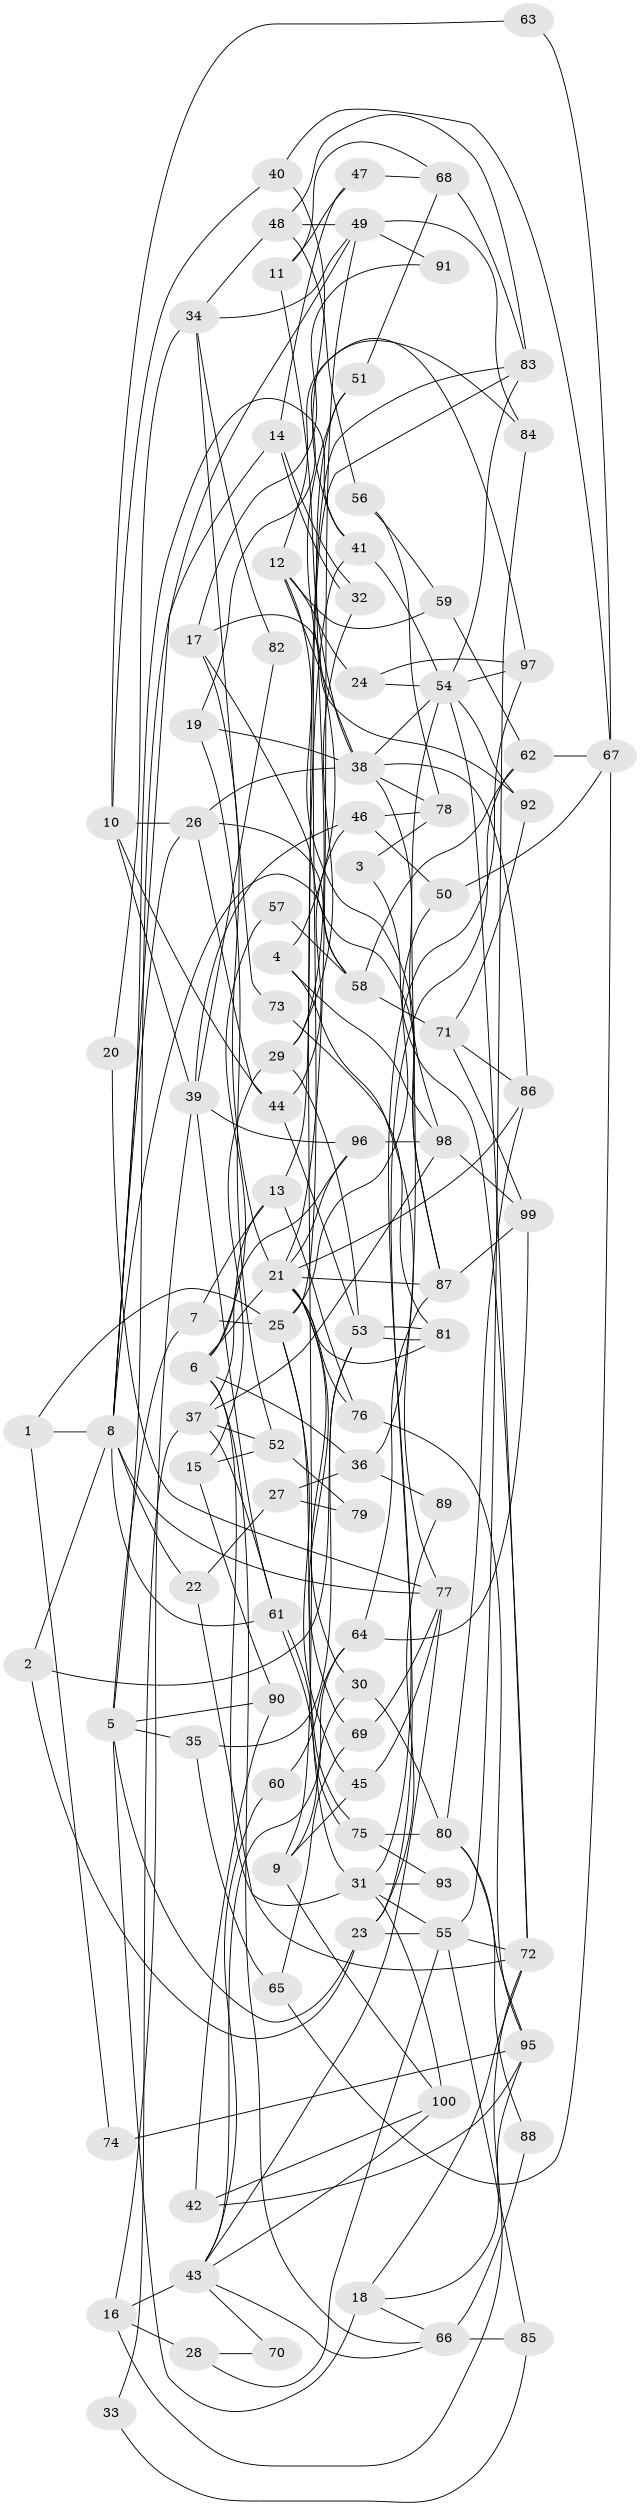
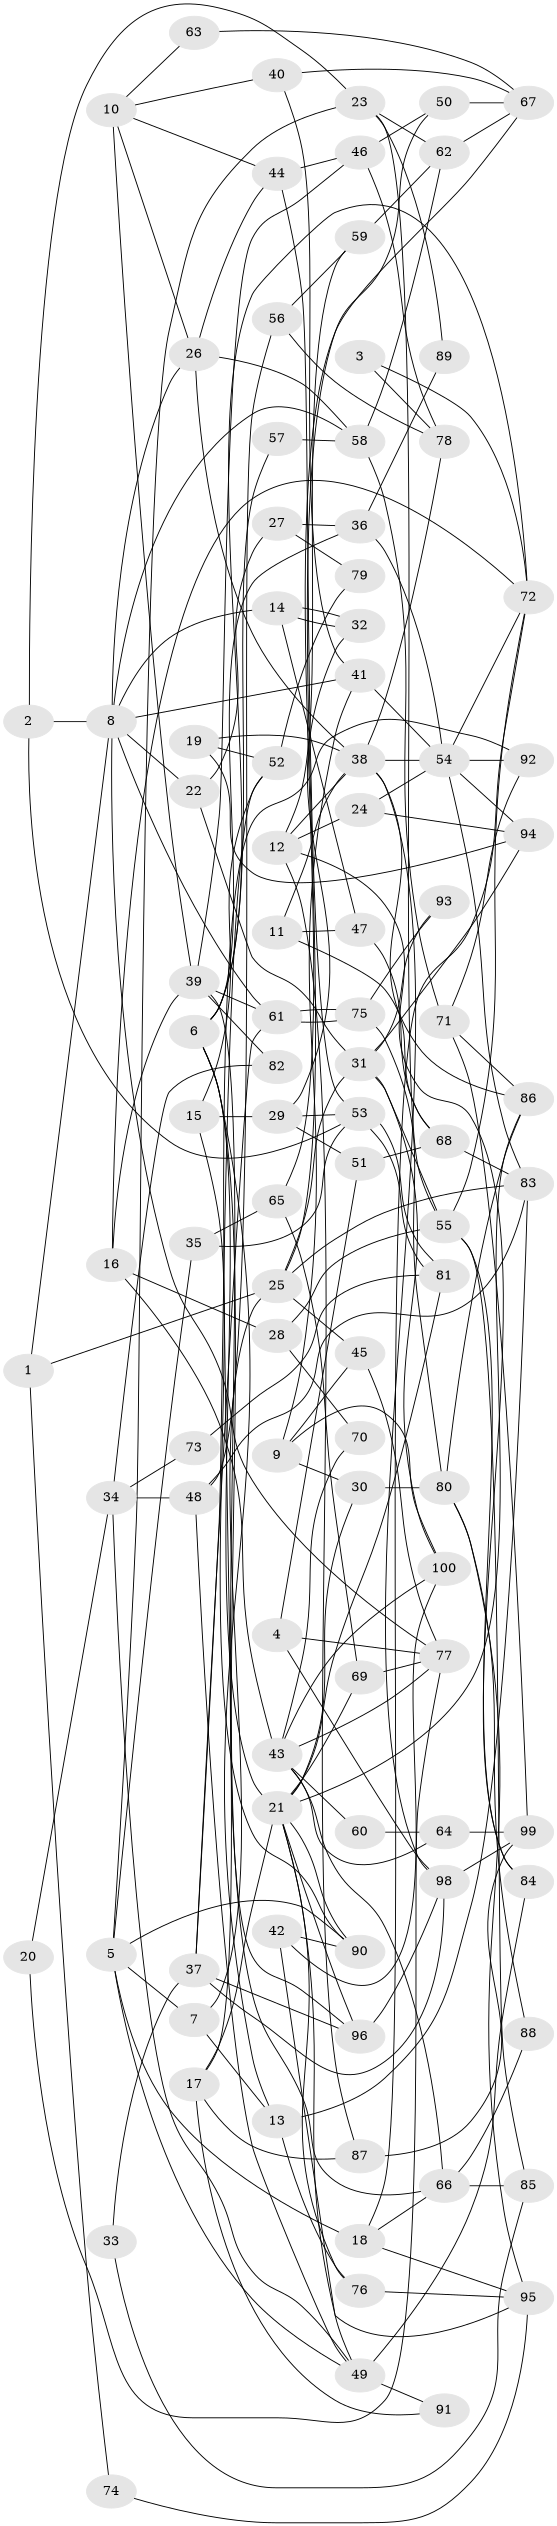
(529, 666) -> (529, 835)
(364, 1281) -> (318, 1880)
(392, 1456) -> none
